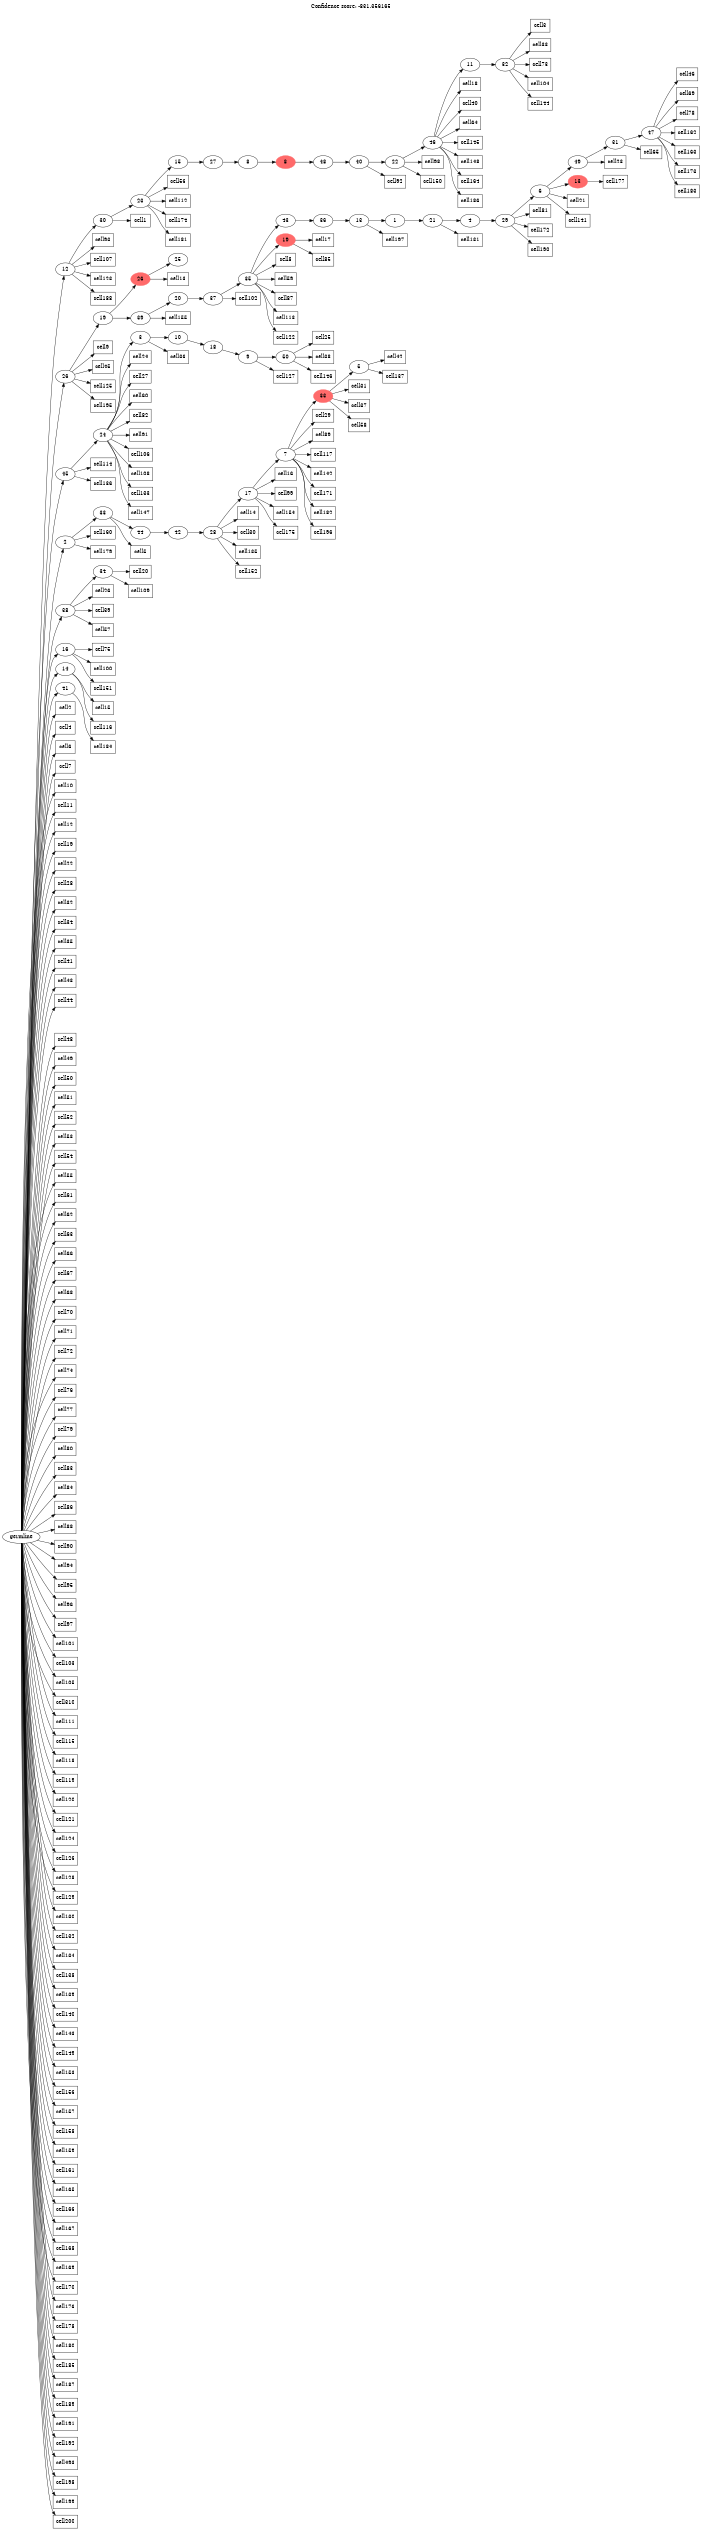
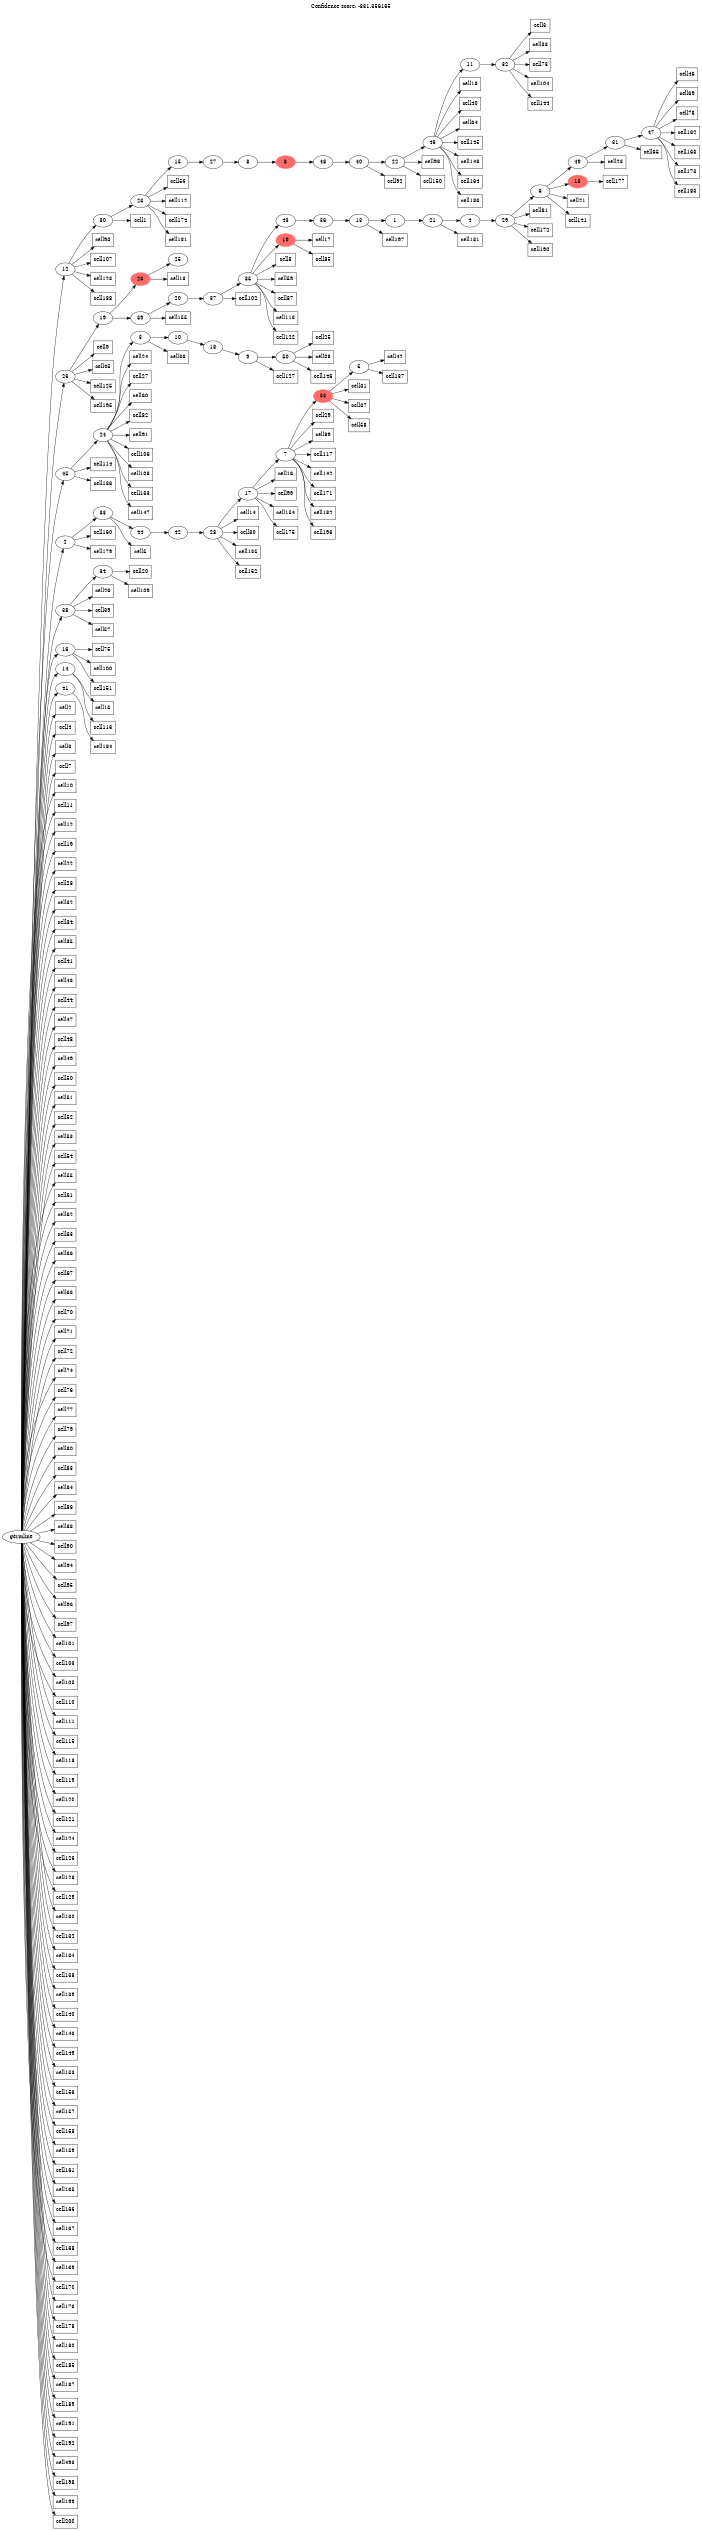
none -> (65, 1020)
(65, 1703) -> (65, 1703)
